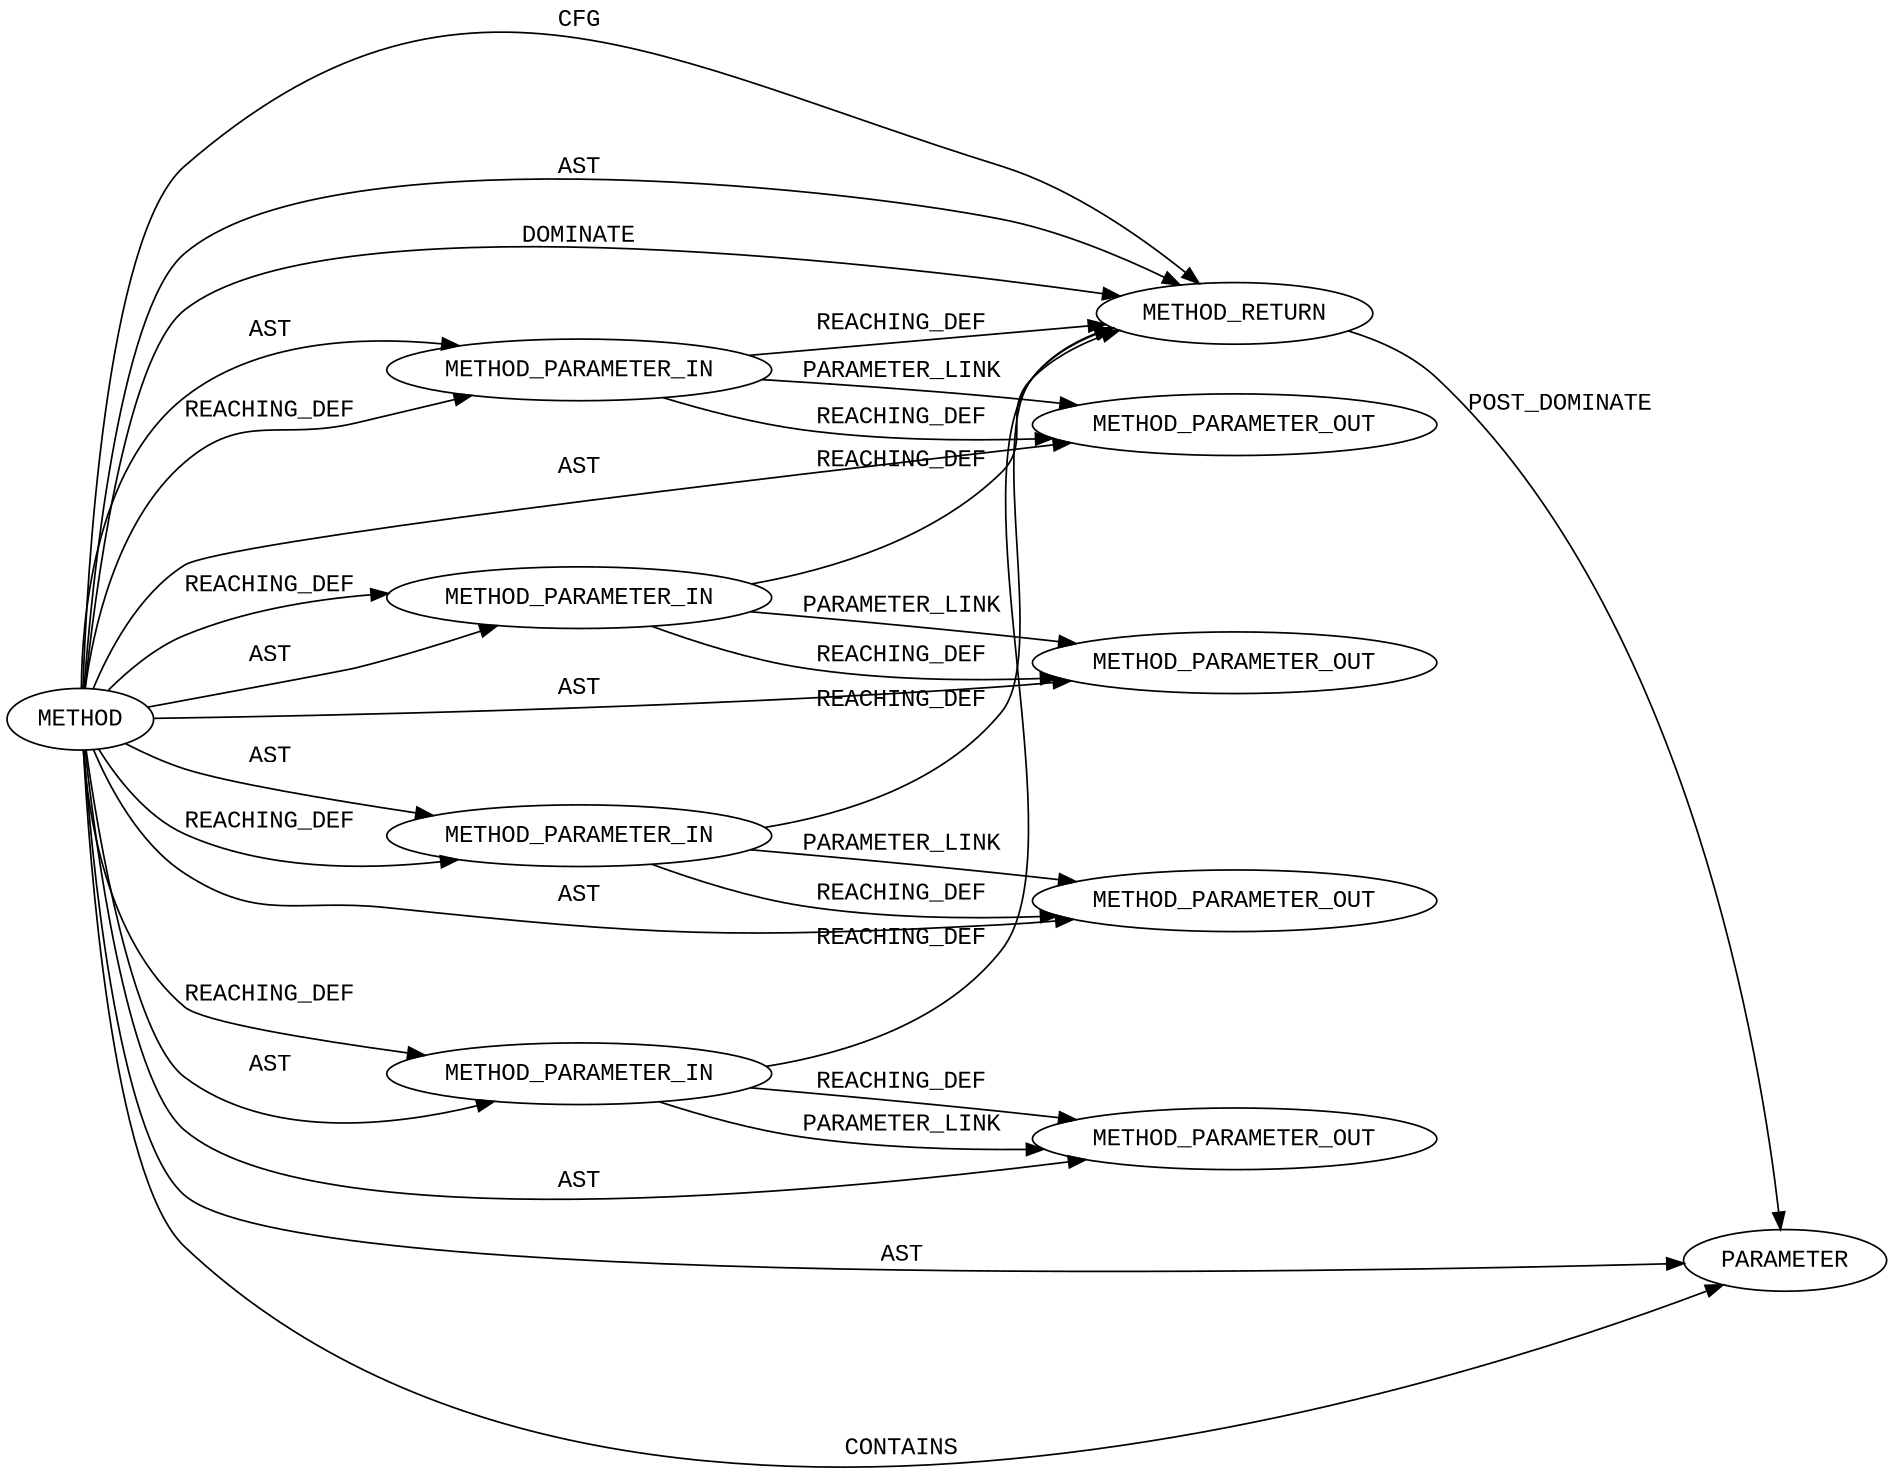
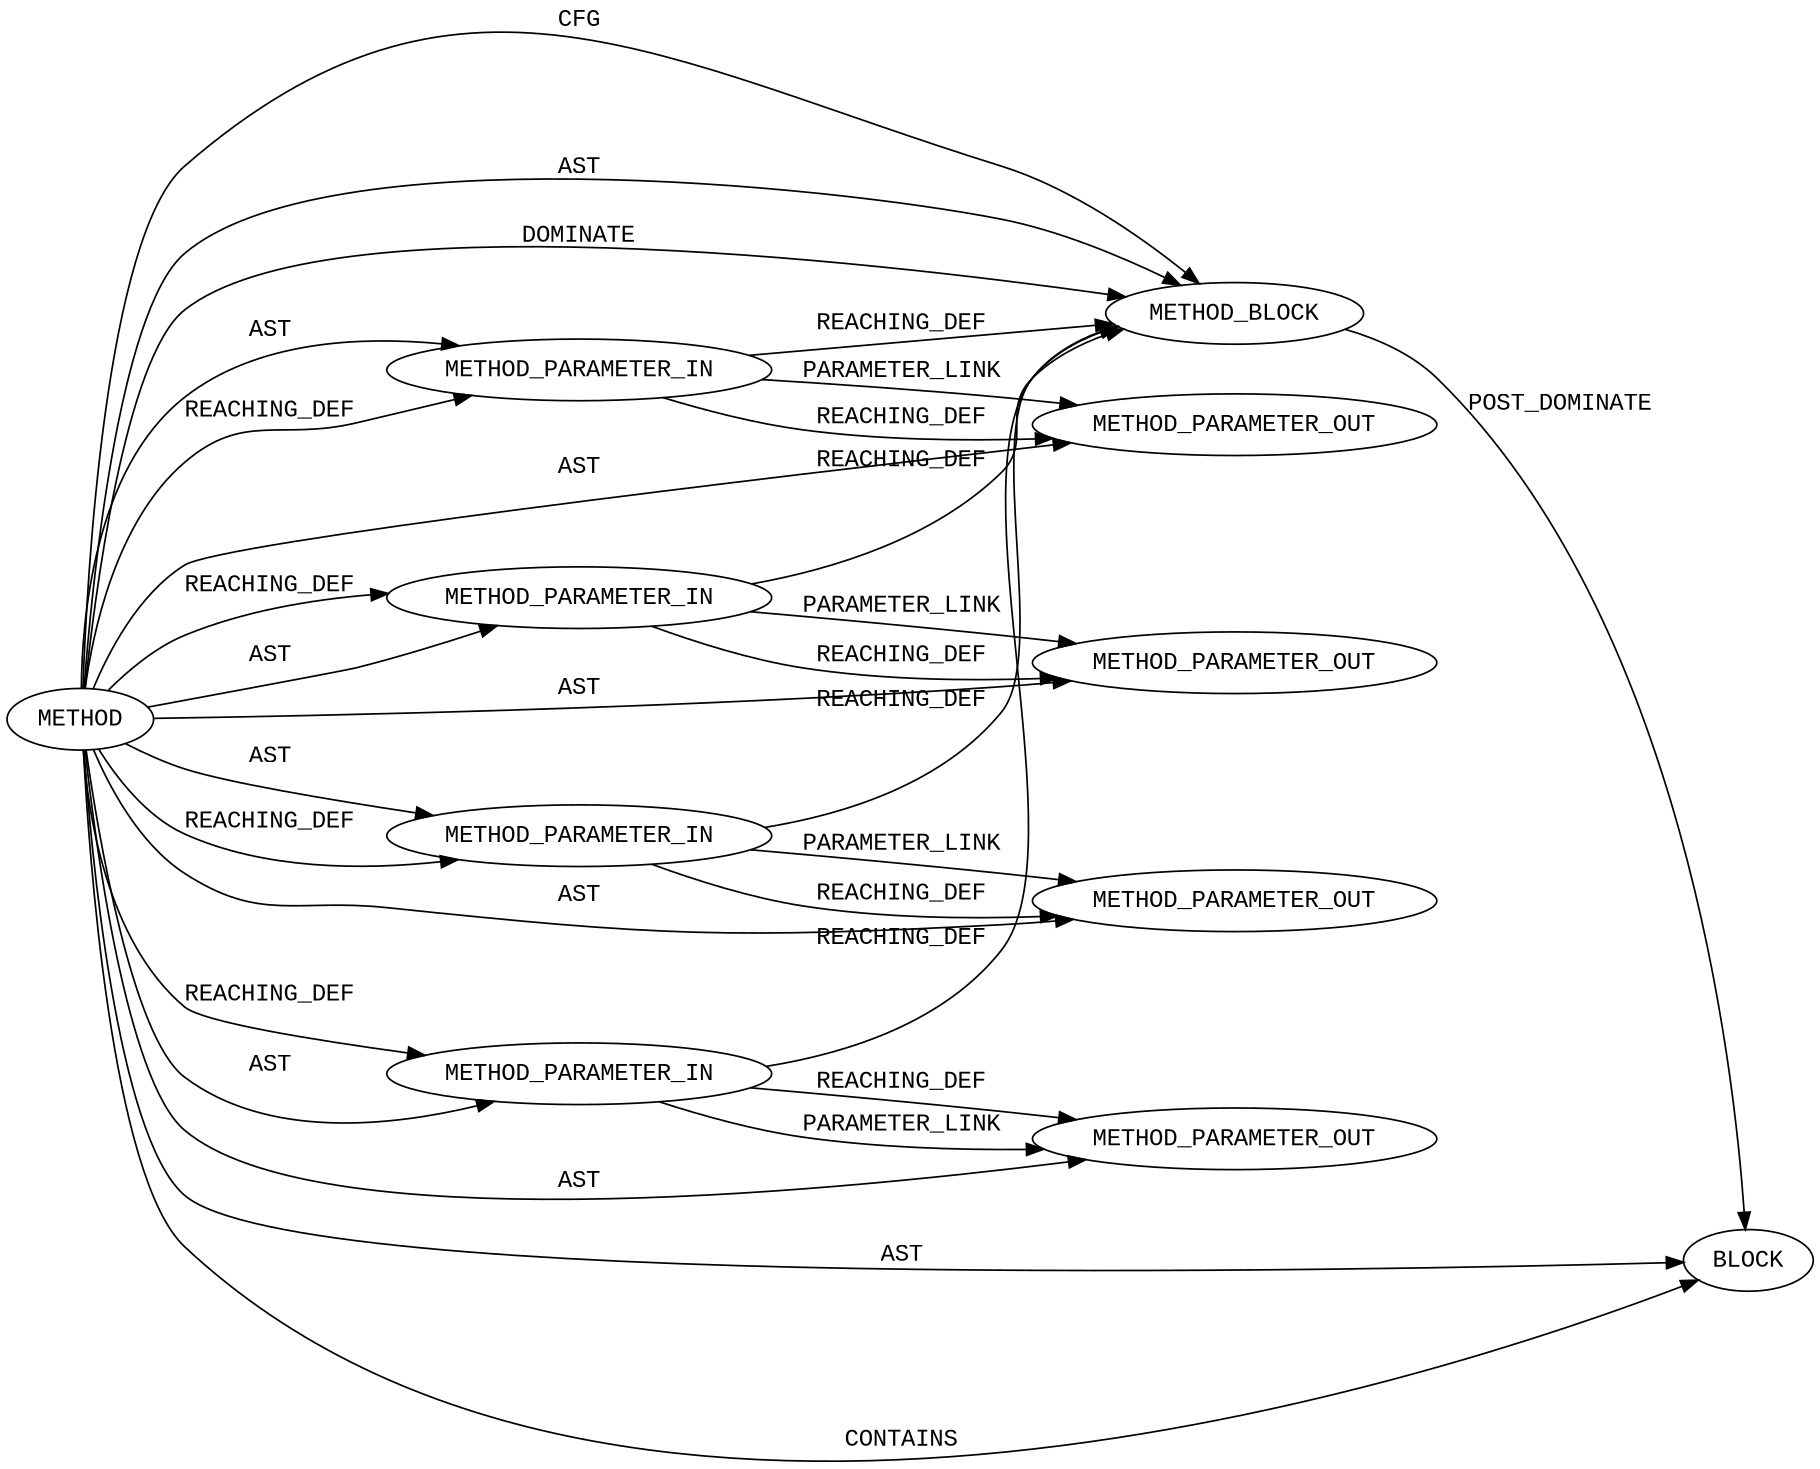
(1235, 313) -> (1235, 313)
(1785, 1260) -> (1748, 1260)
